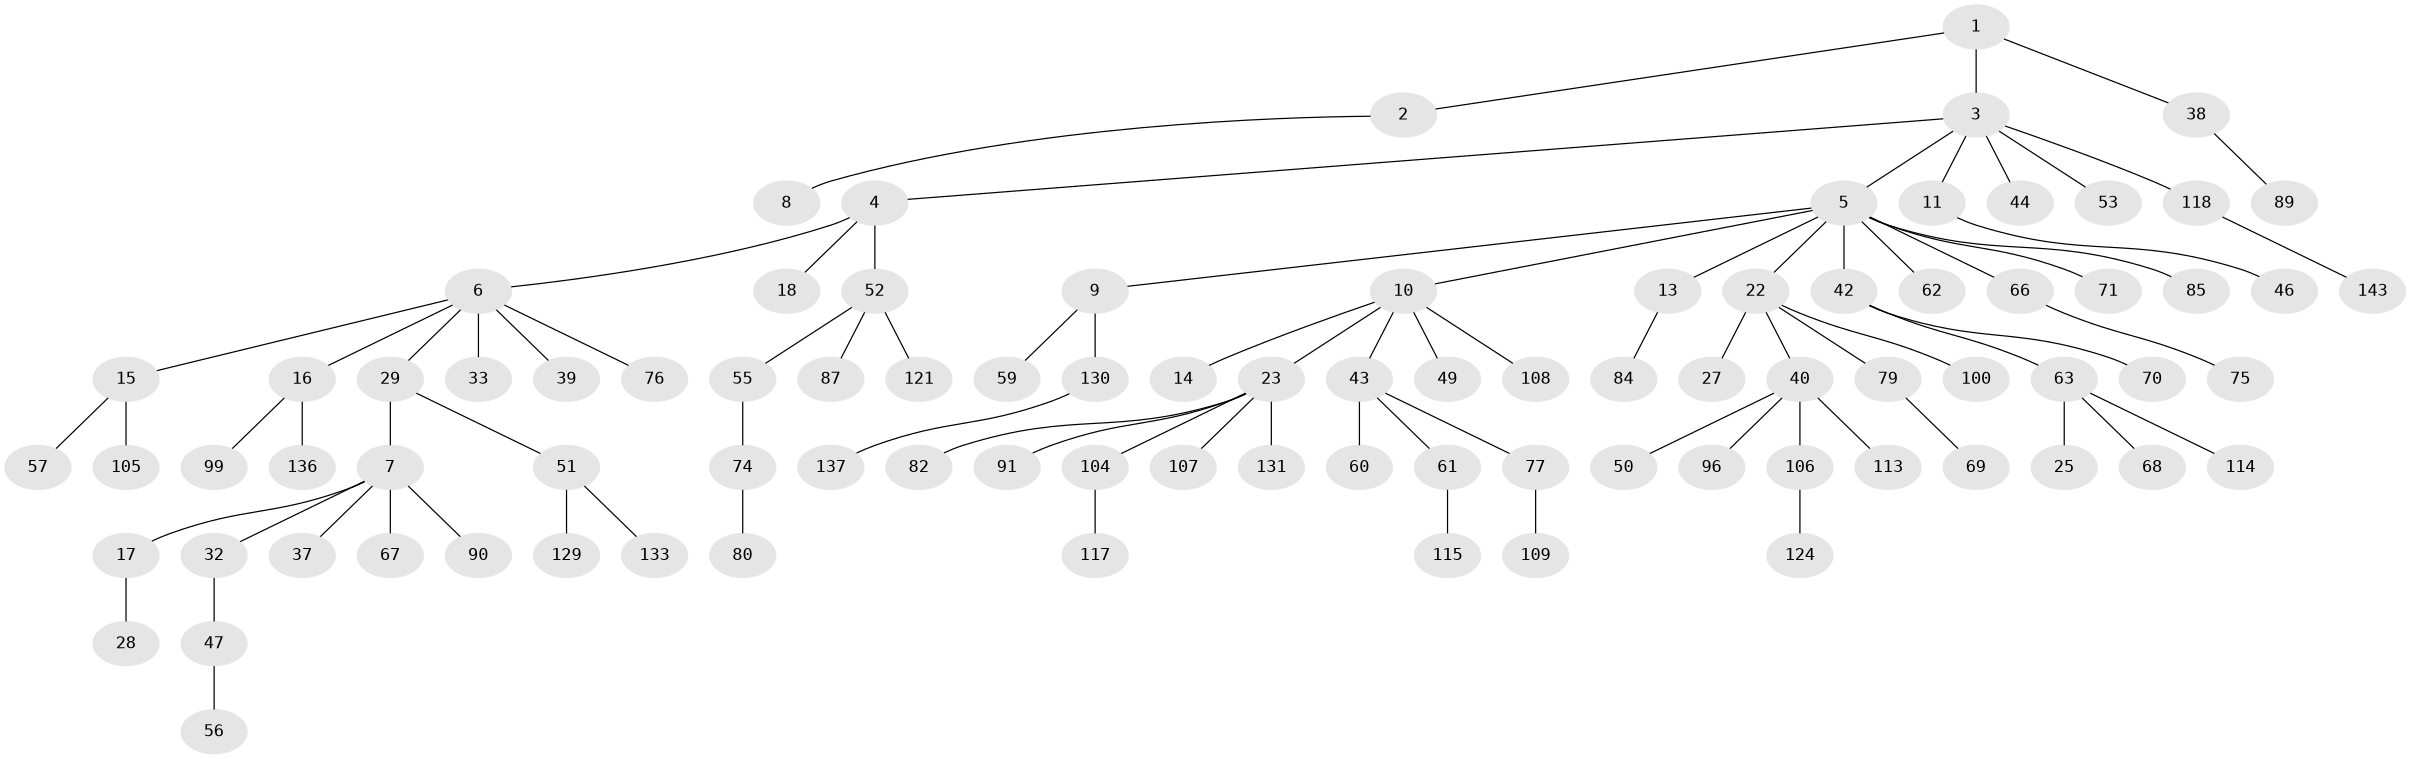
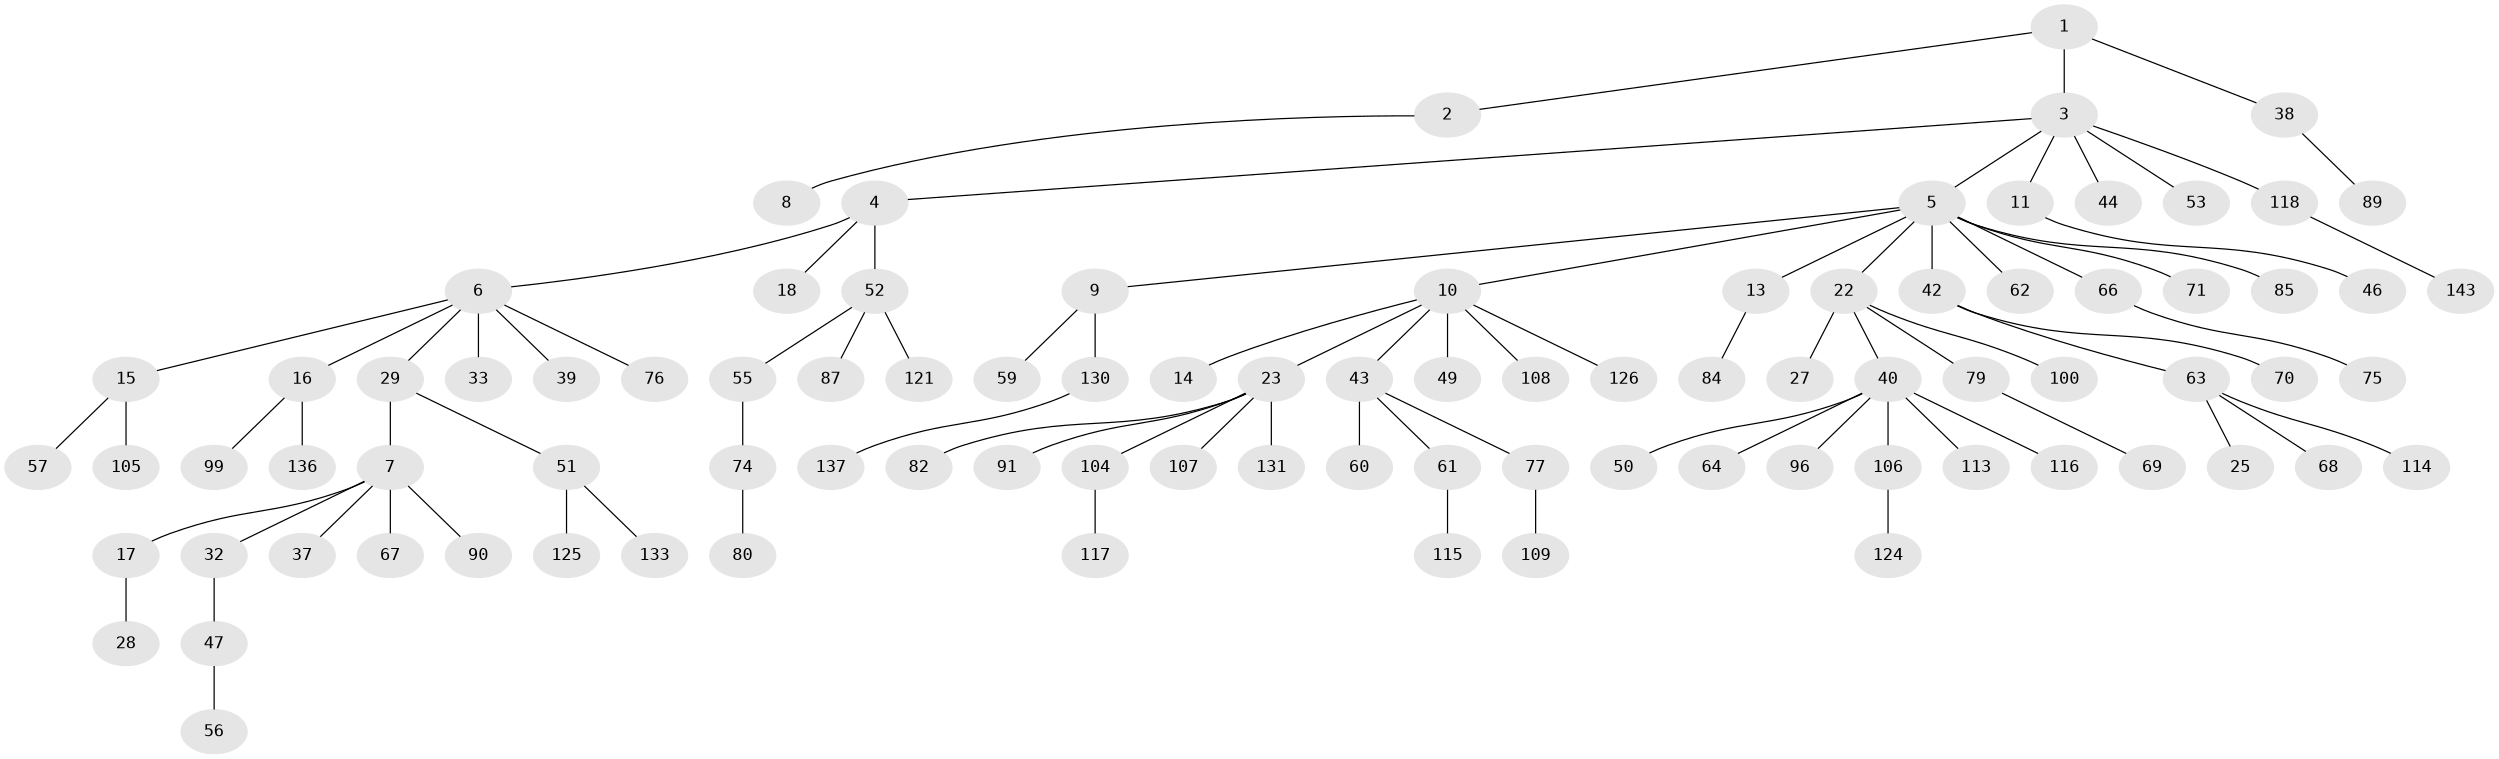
none -> (1624, 379)
none -> (1712, 467)
none -> (2064, 467)
(567, 556) -> (567, 556)
